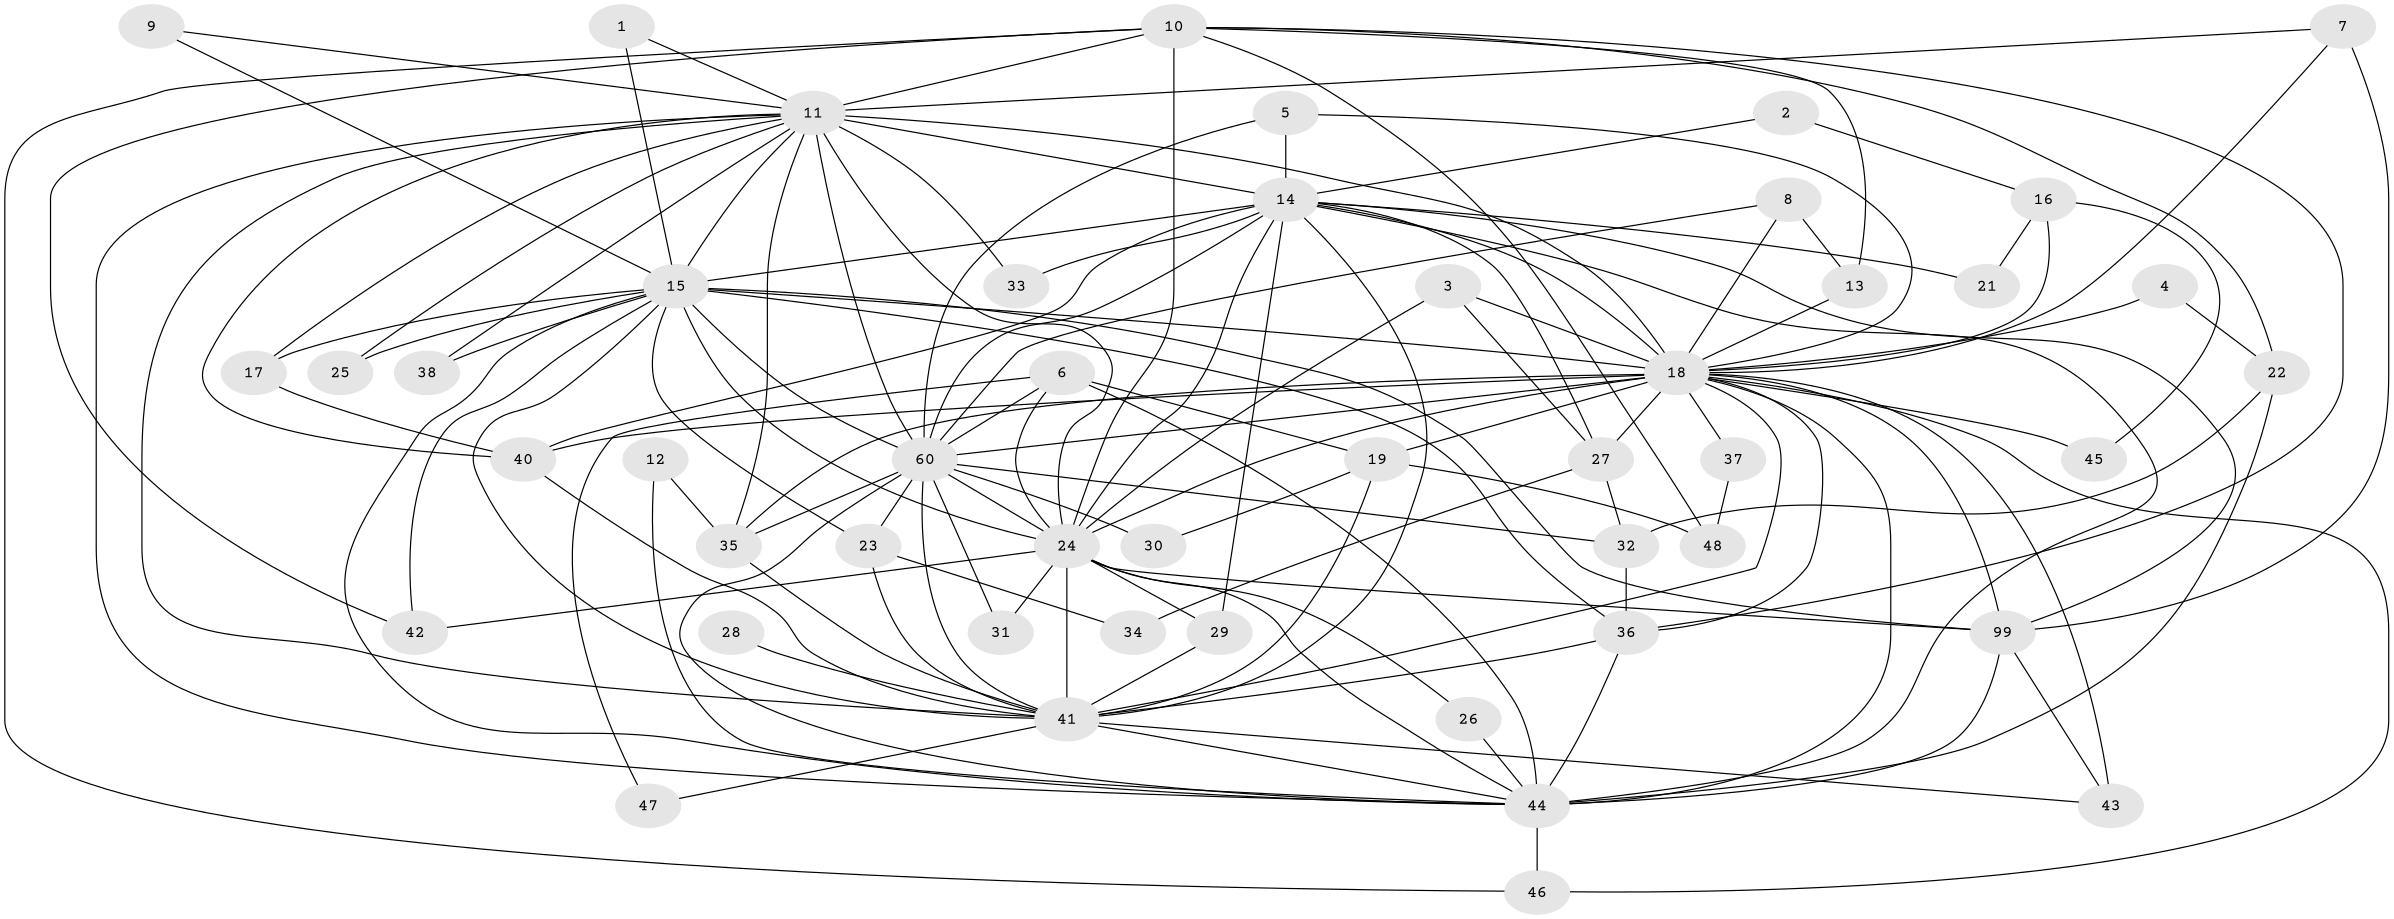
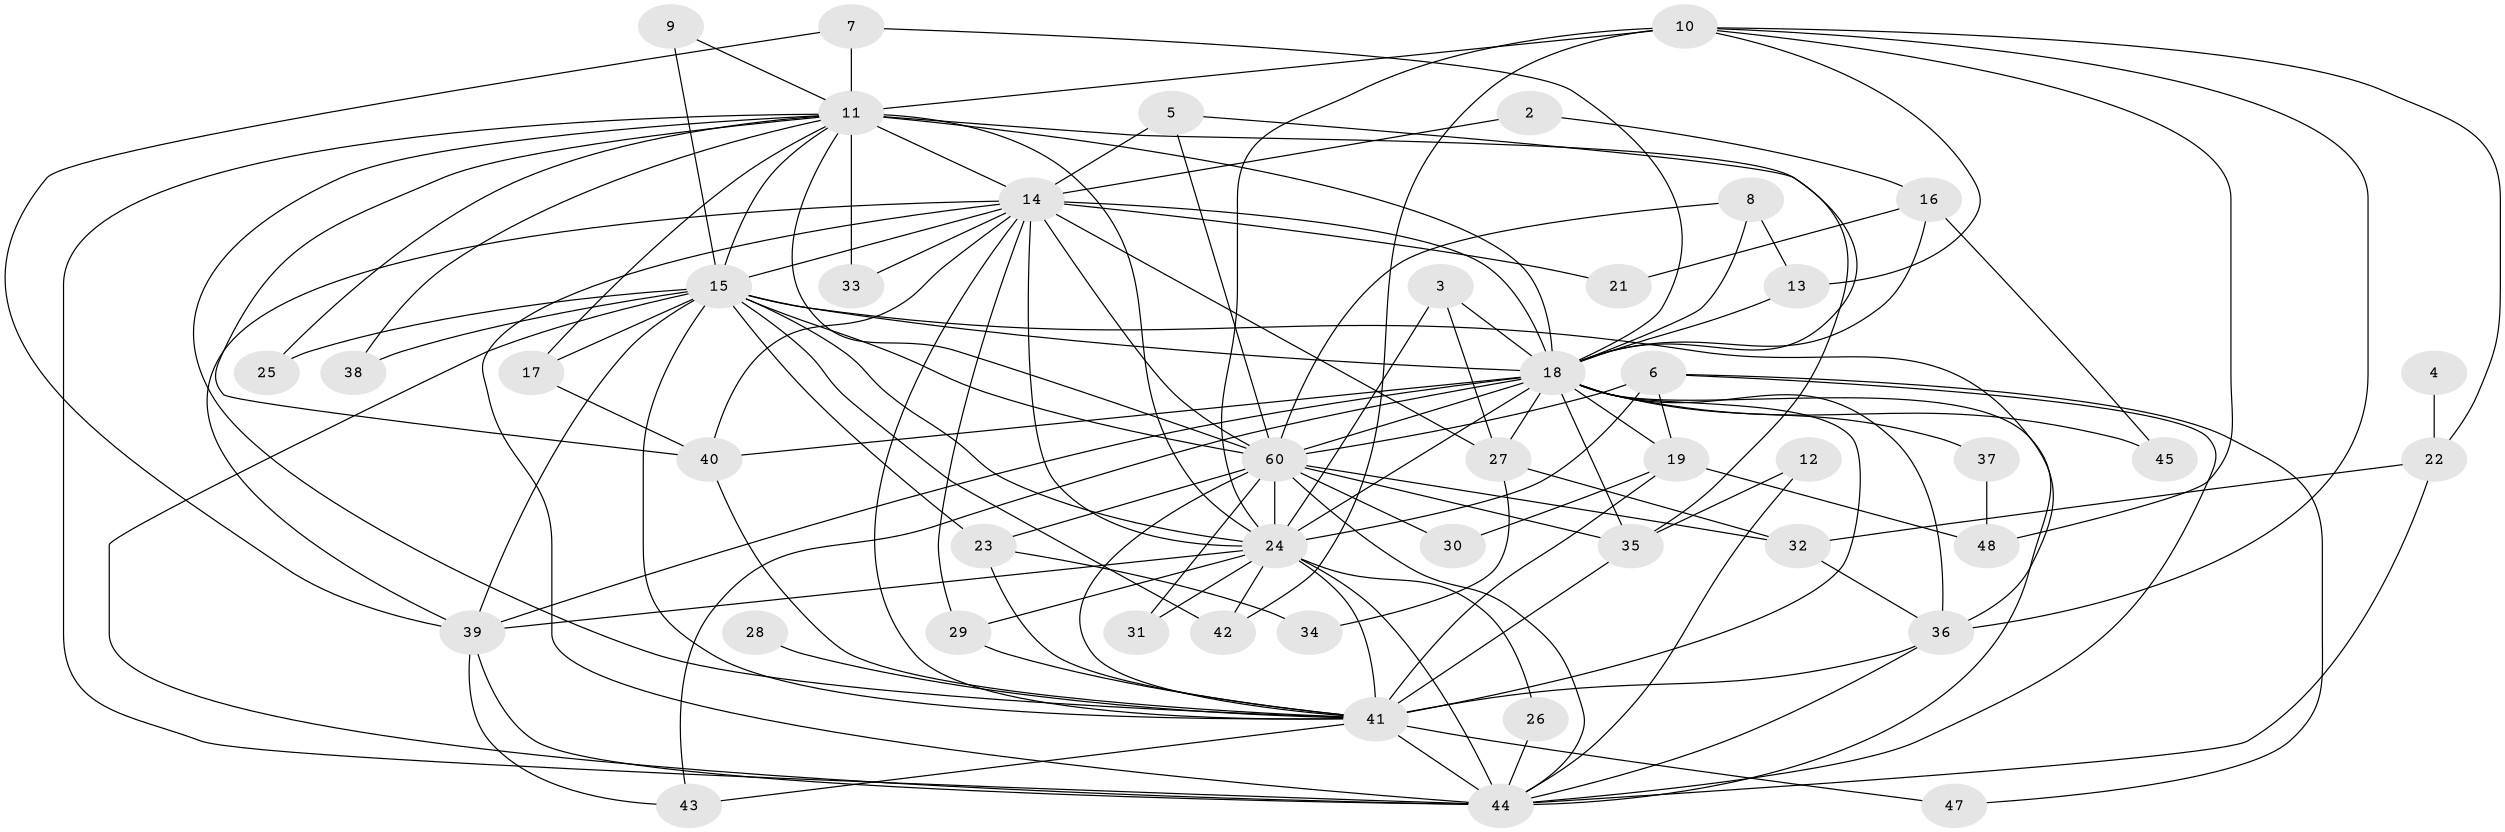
(622, 26) -> none
(2034, 327) -> none
(2003, 633) -> (472, 633)
(1537, 892) -> none
